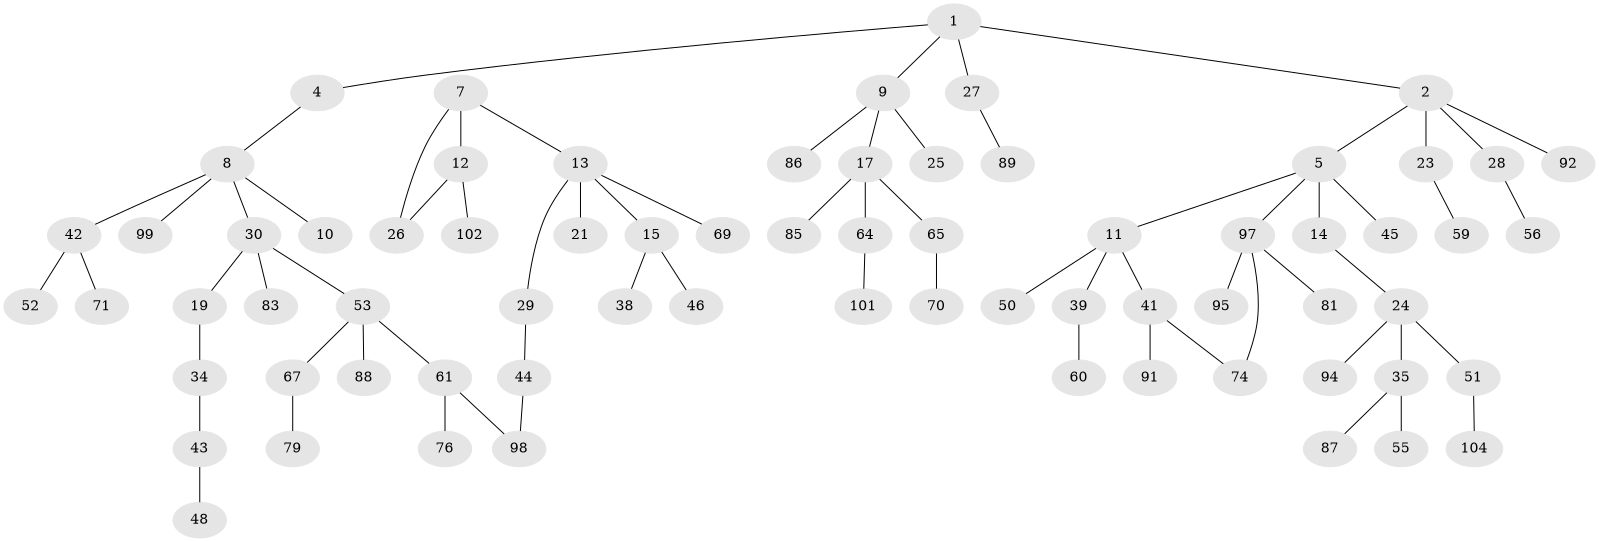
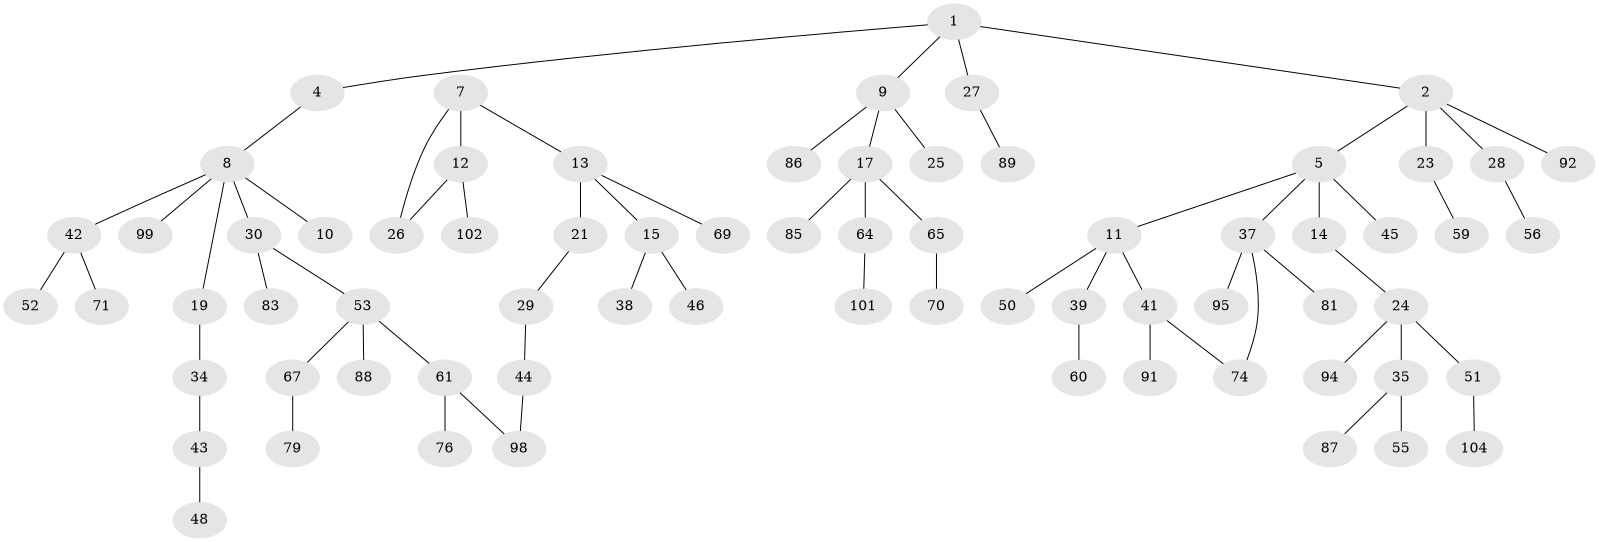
(540, 231) -> (553, 271)
(1248, 235) -> (1248, 235)
(227, 271) -> (214, 235)
